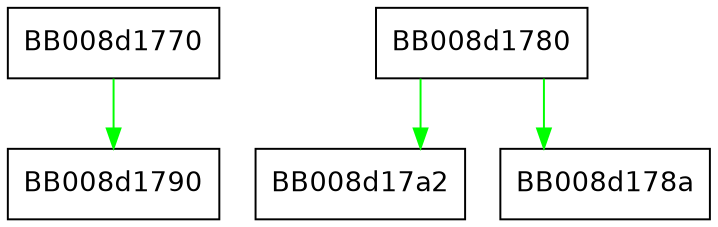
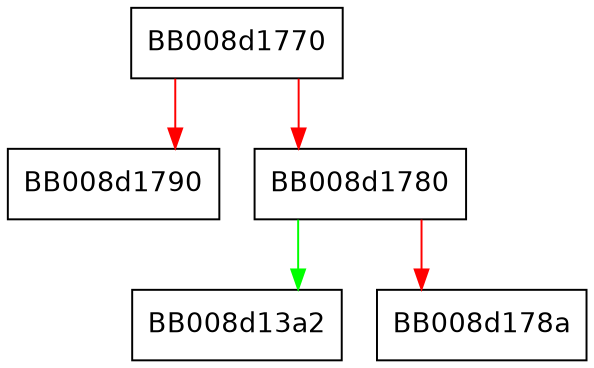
(114, 104) -> (175, 104)
none -> (299, 104)
(544, 104) -> (422, 245)
(360, 184) -> (237, 325)
